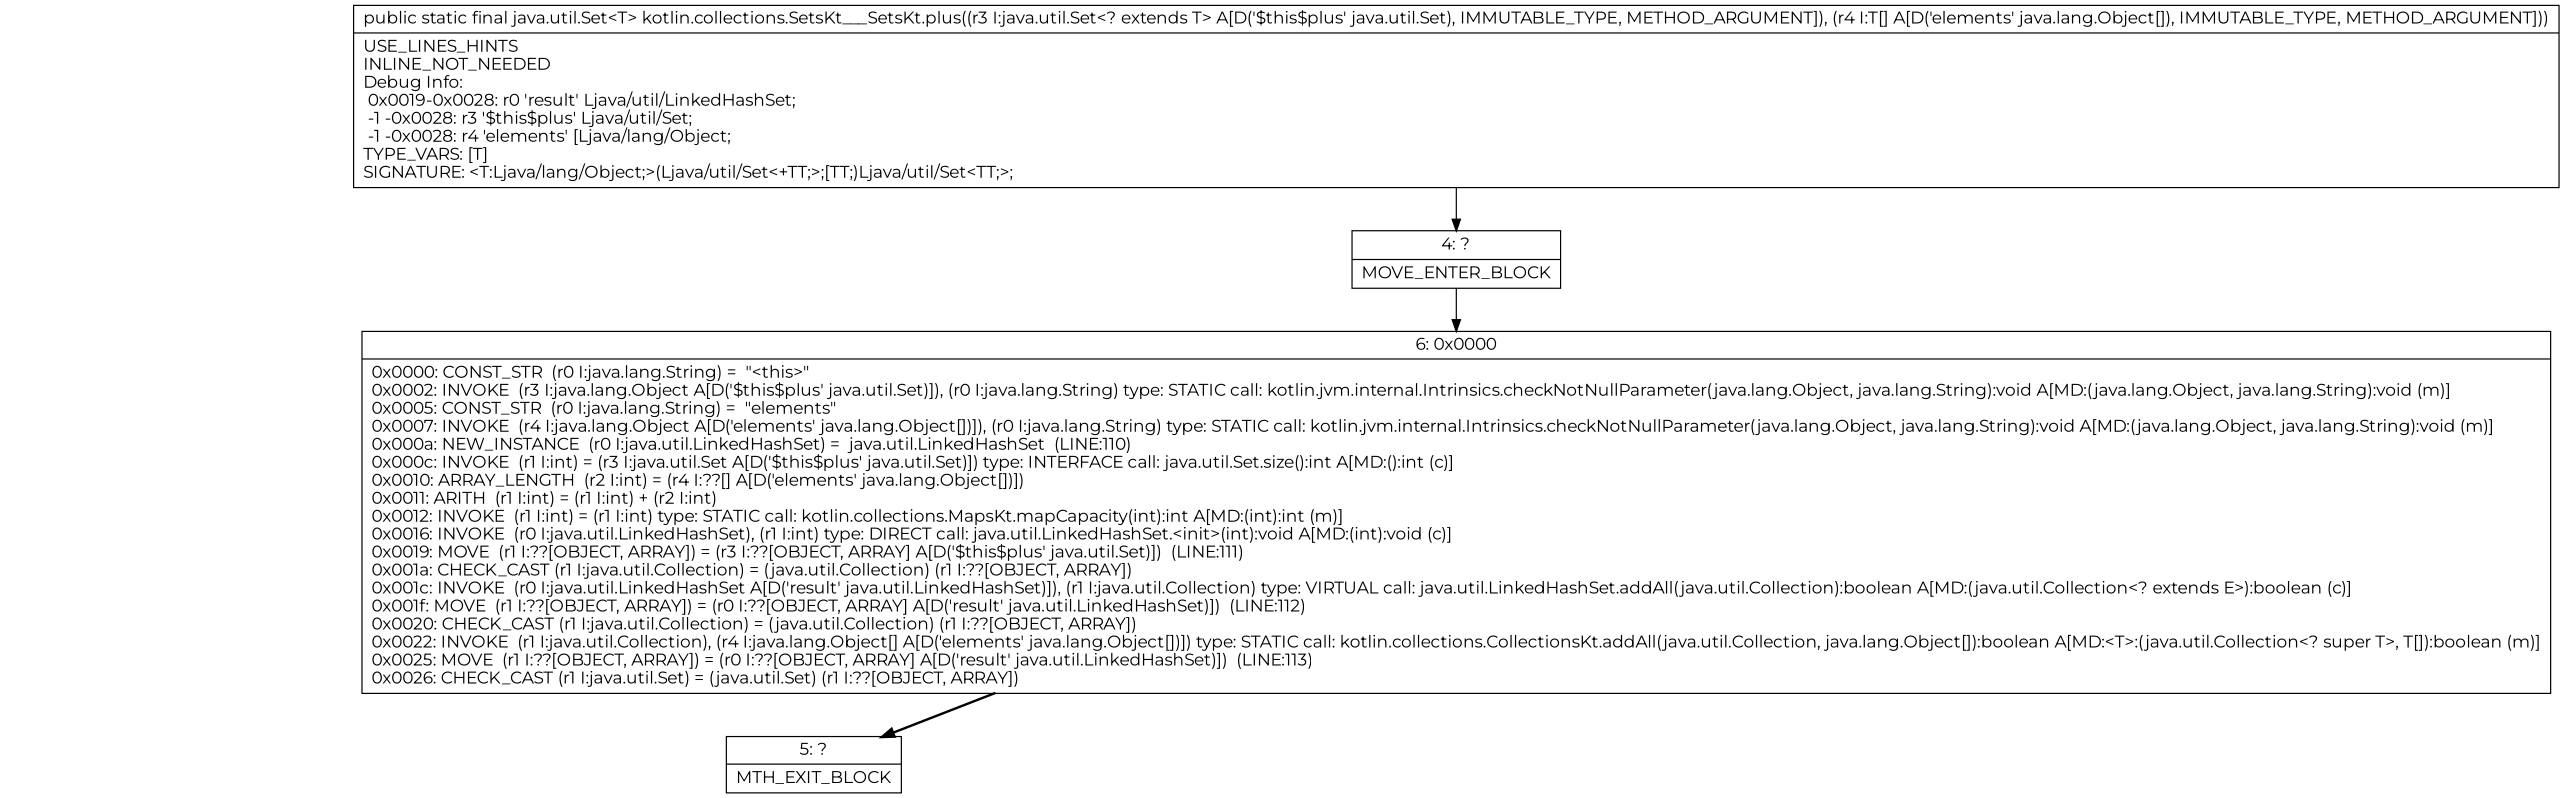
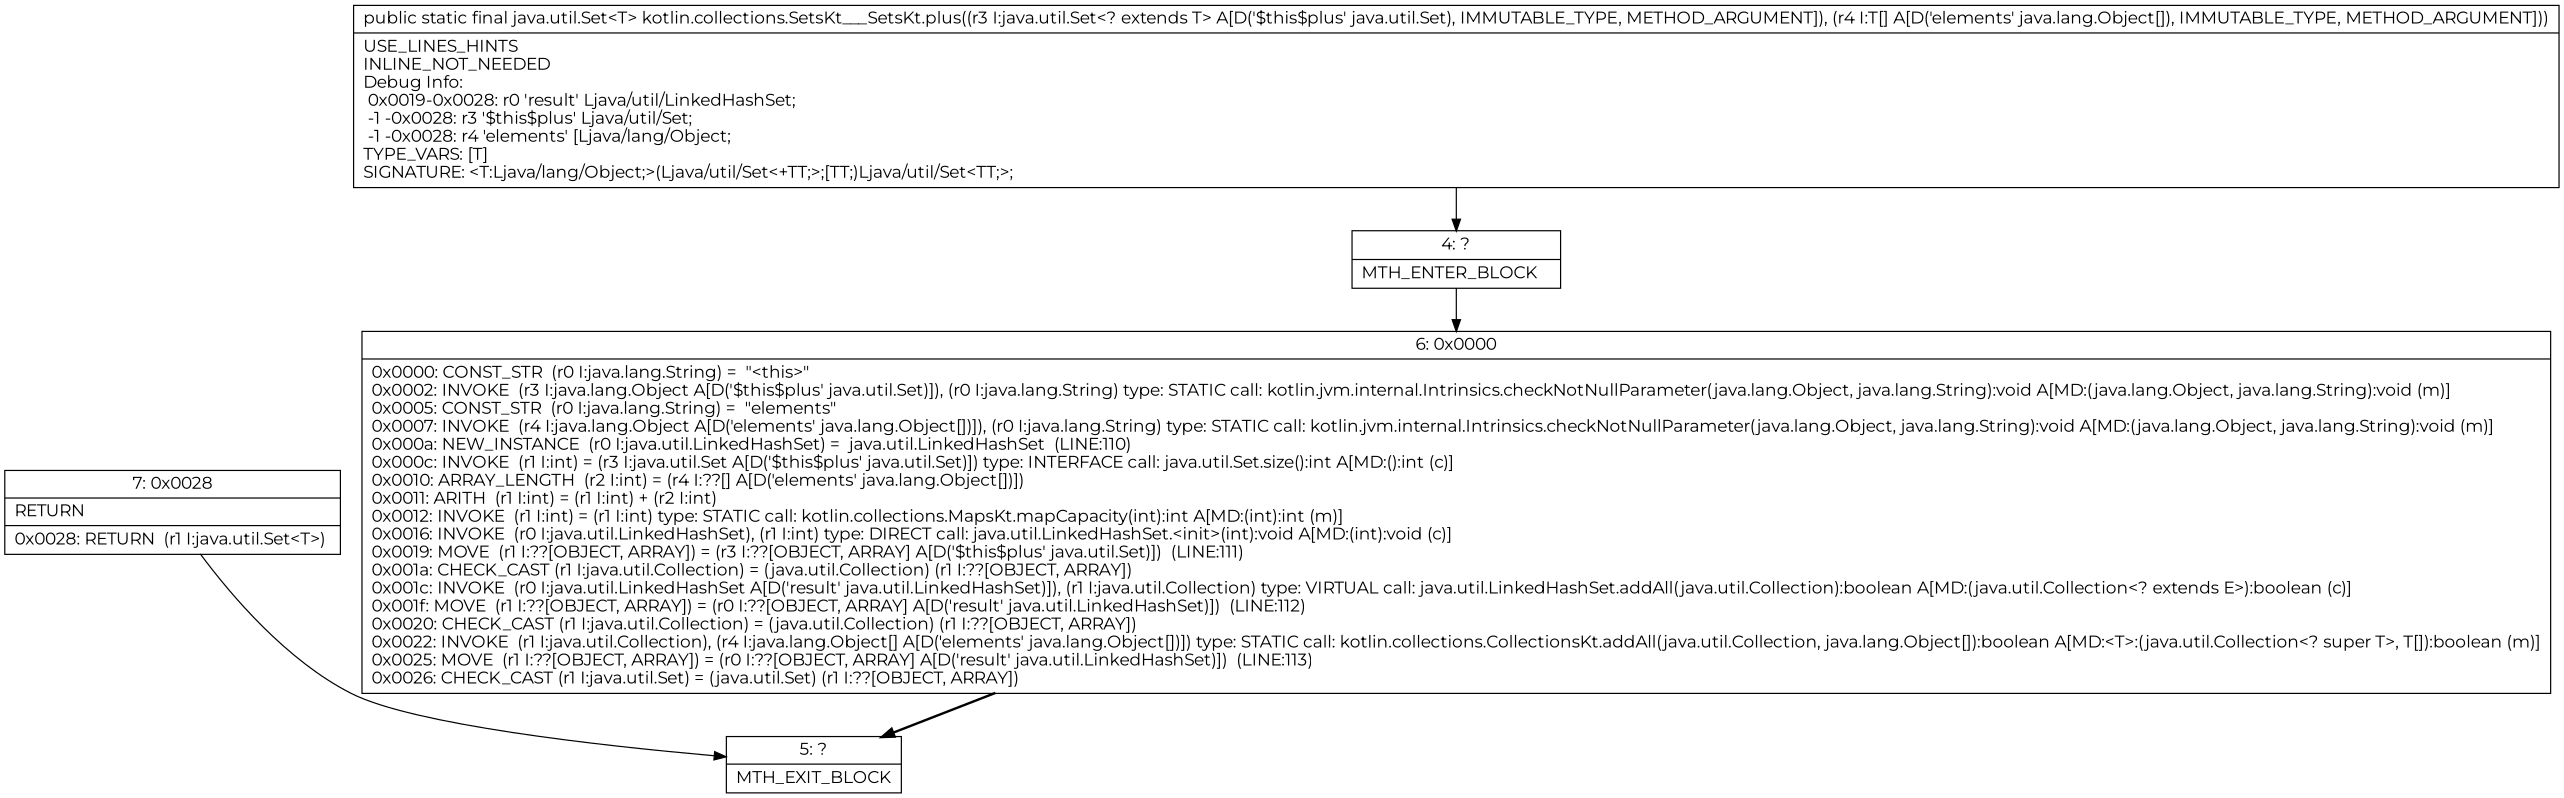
(1456, 273) -> (1450, 273)
none -> (173, 512)
